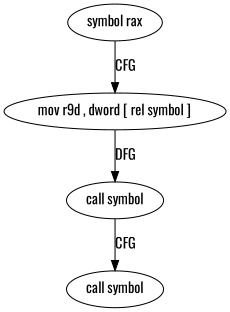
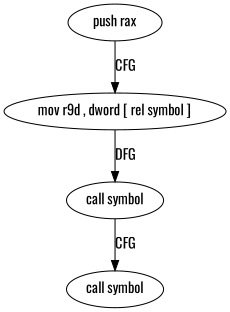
(115, 22) -> (115, 22)
